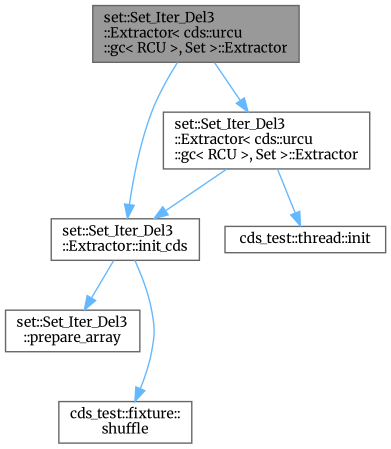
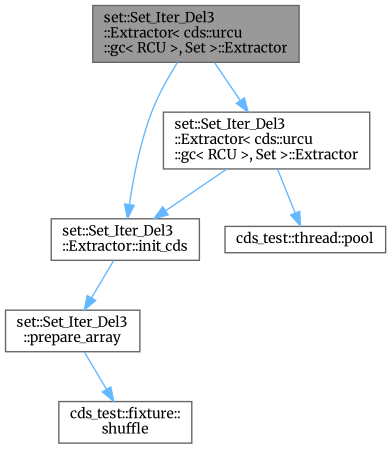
(305, 240) -> (305, 240)
(154, 324) -> (95, 371)
